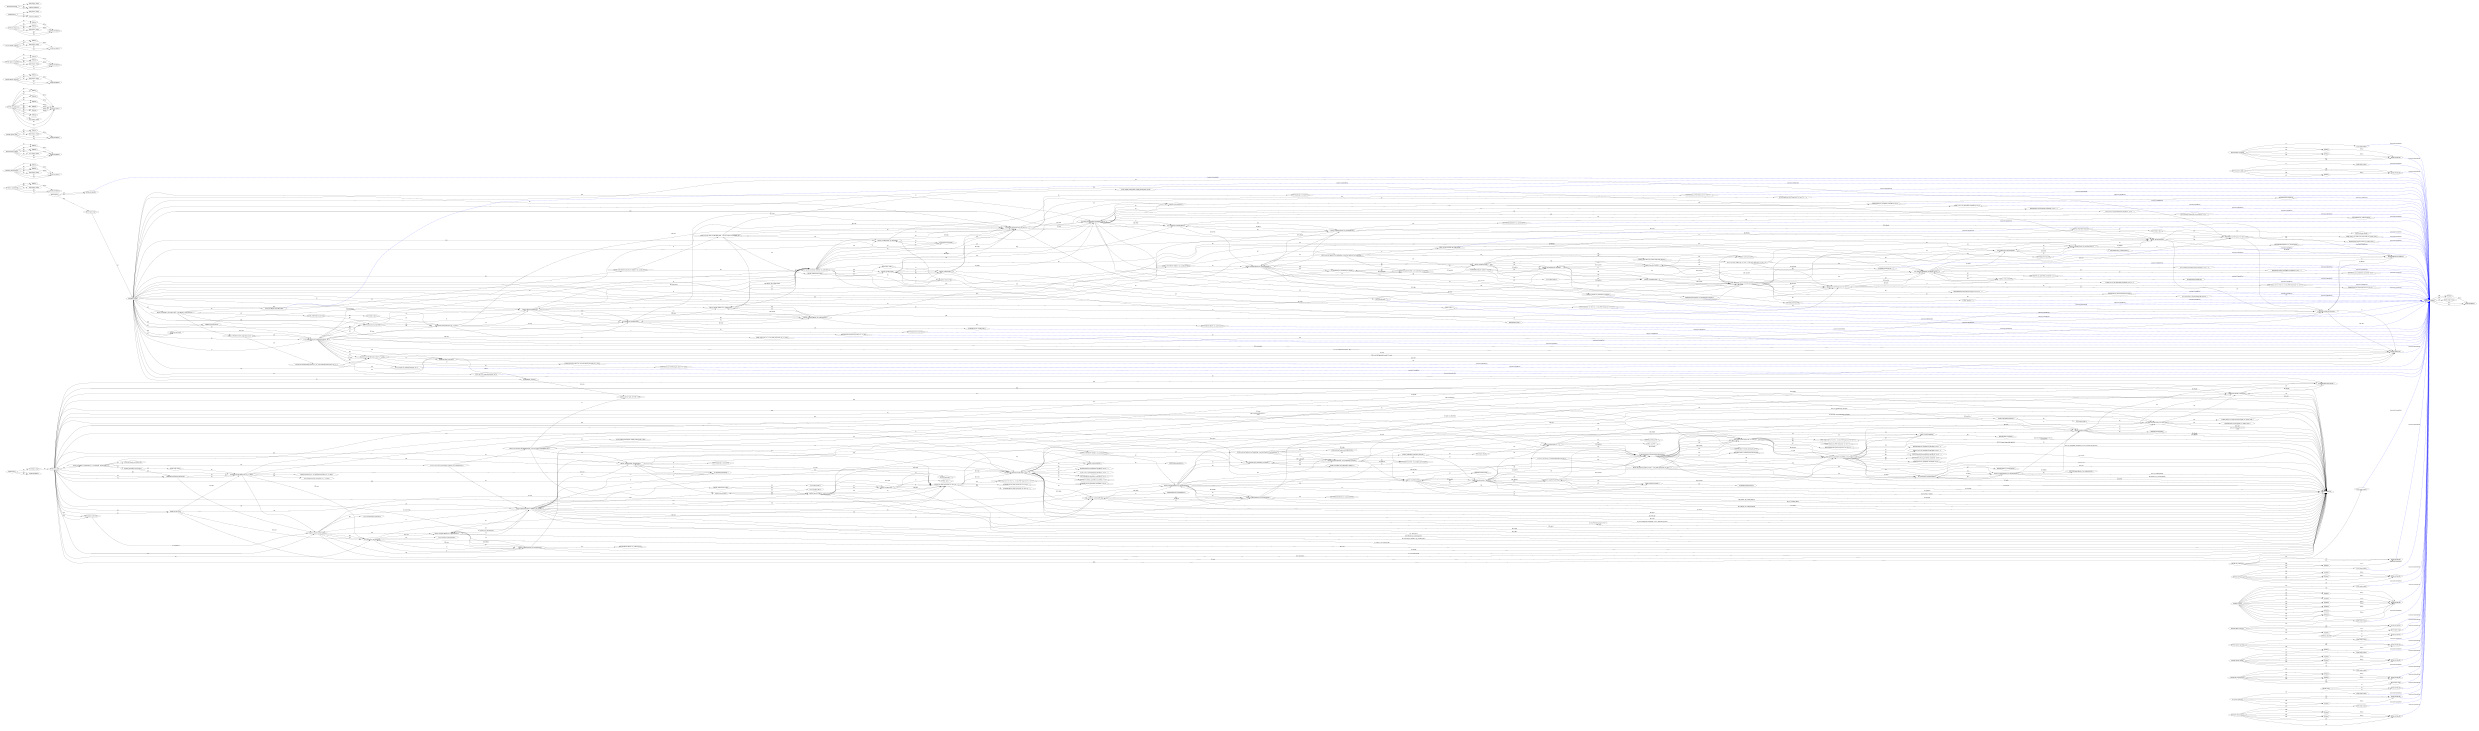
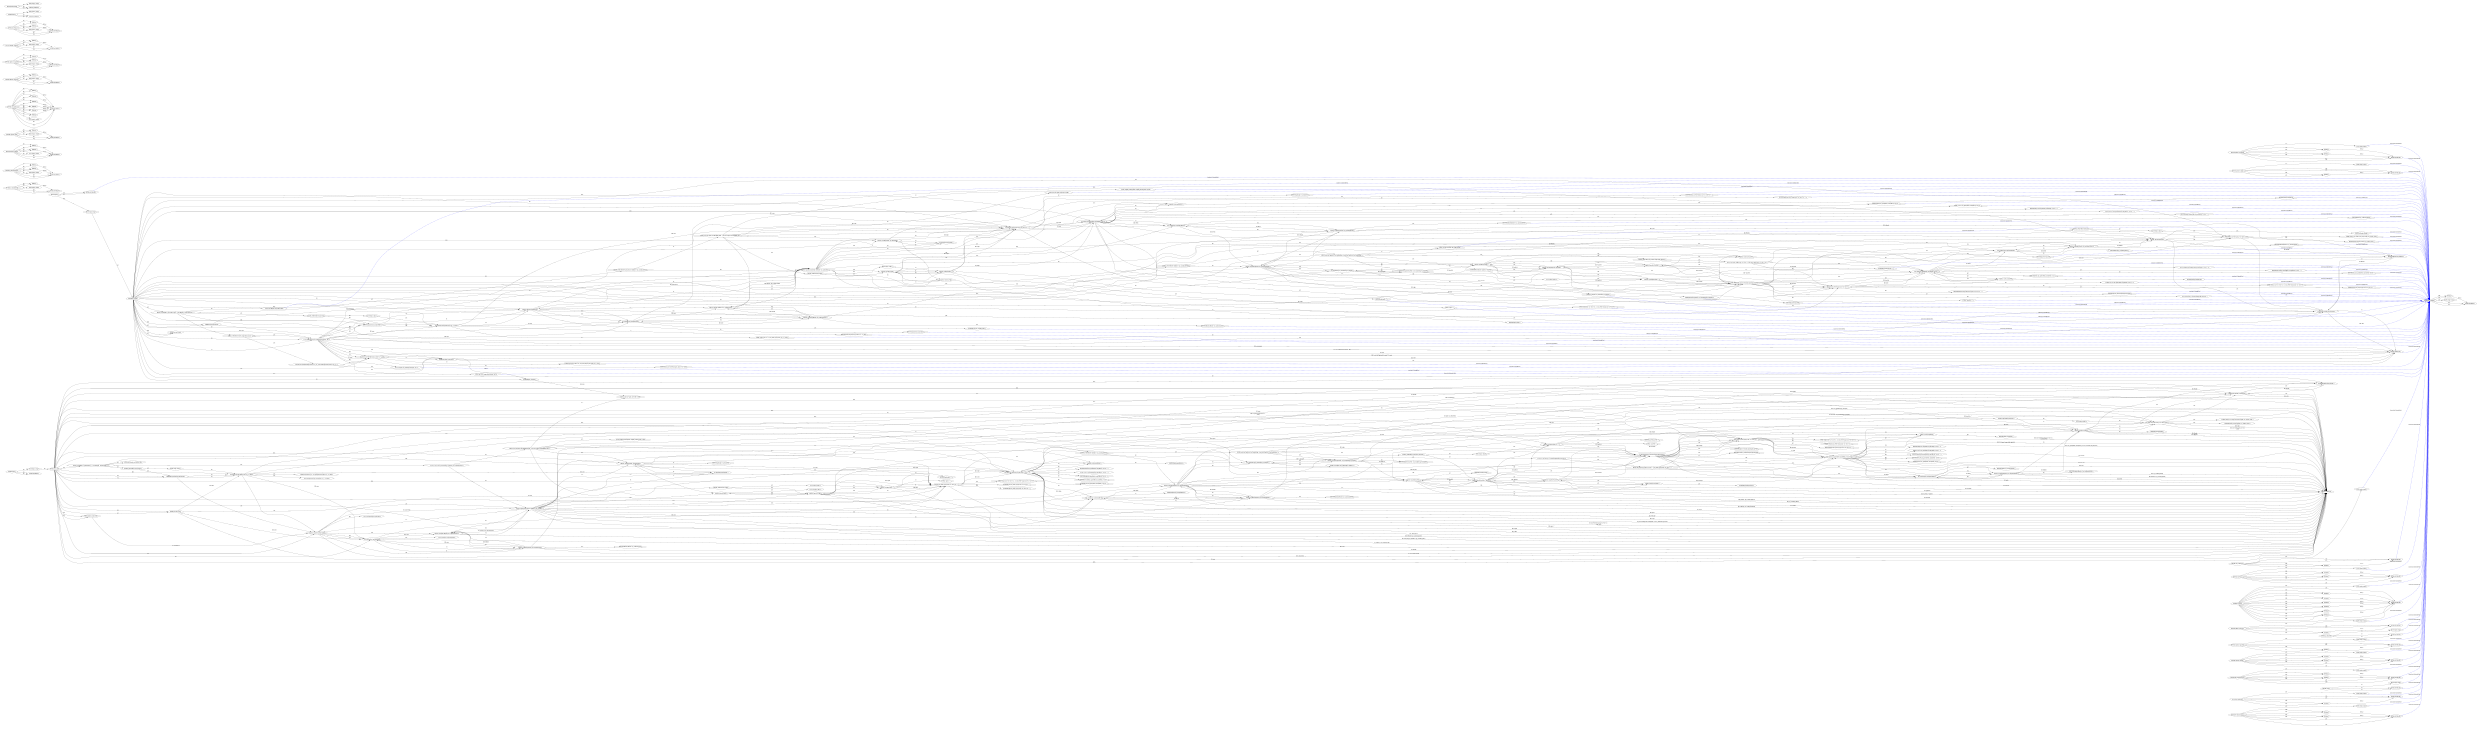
none -> (1059, 193)
(1342, 450) -> none
